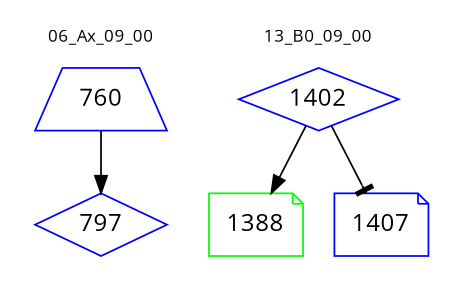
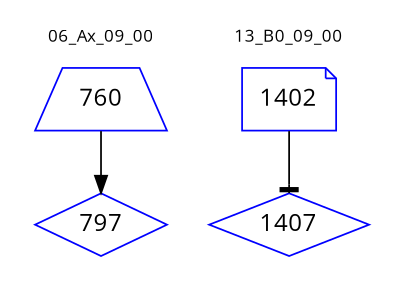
(319, 99) -> (289, 99)
(256, 225) -> none
(381, 225) -> (289, 225)
